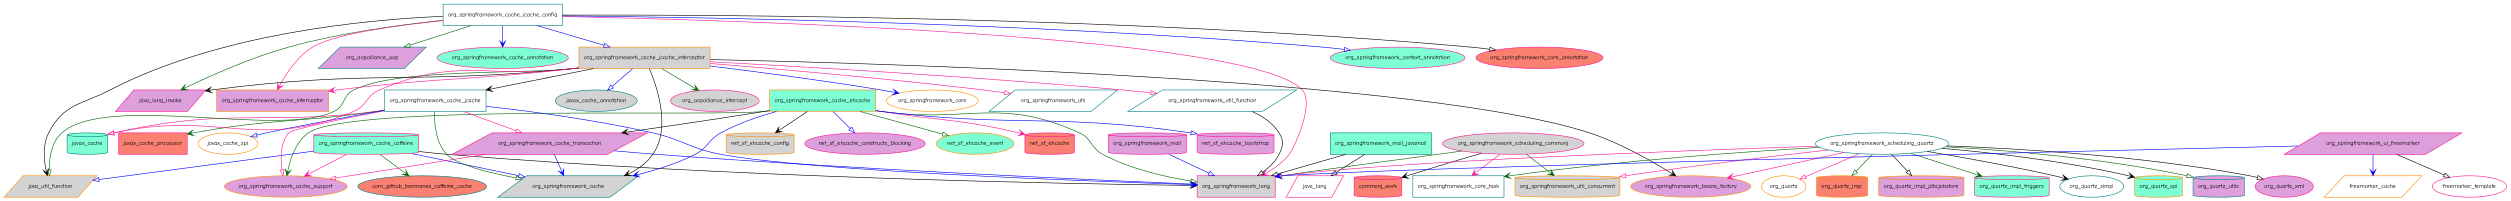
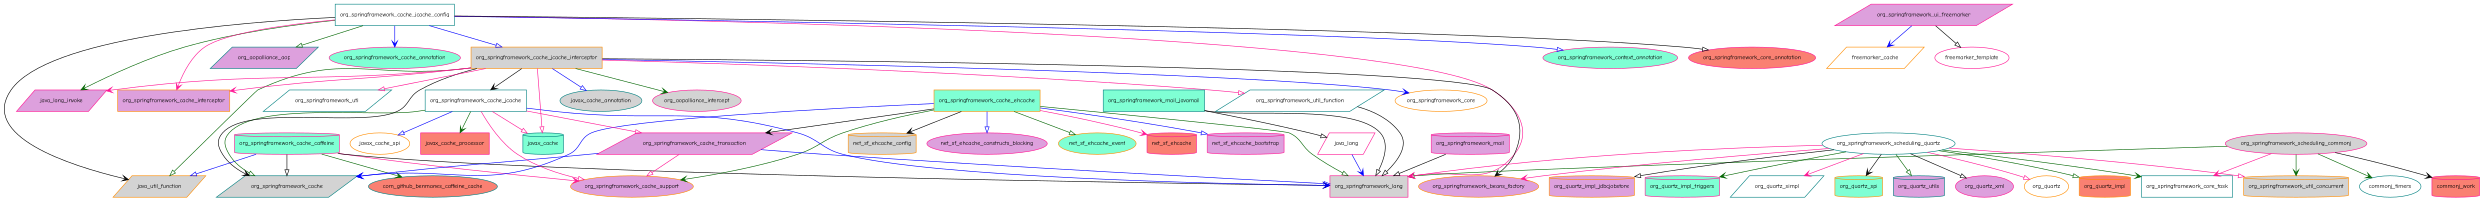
(376, 78) -> (309, 77)
(1790, 159) -> (1356, 162)
(1189, 164) -> (1422, 164)
(1995, 164) -> (1837, 164)
(466, 165) -> (287, 162)
(2092, 186) -> (1777, 186)
none -> (2390, 186)
